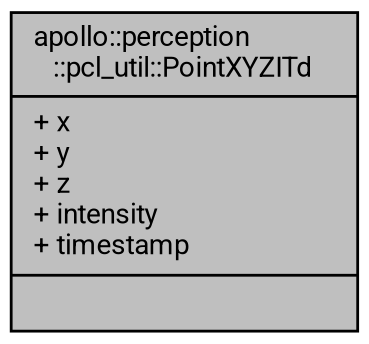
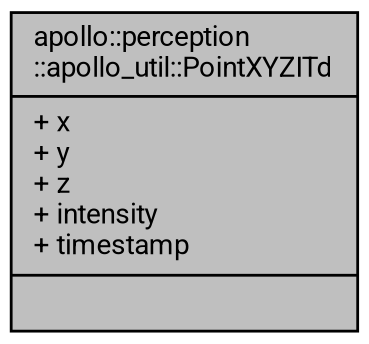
(184, 68) -> (184, 68)
